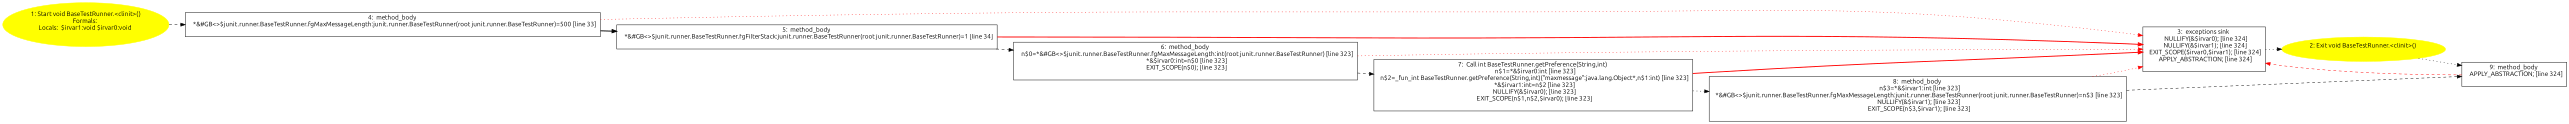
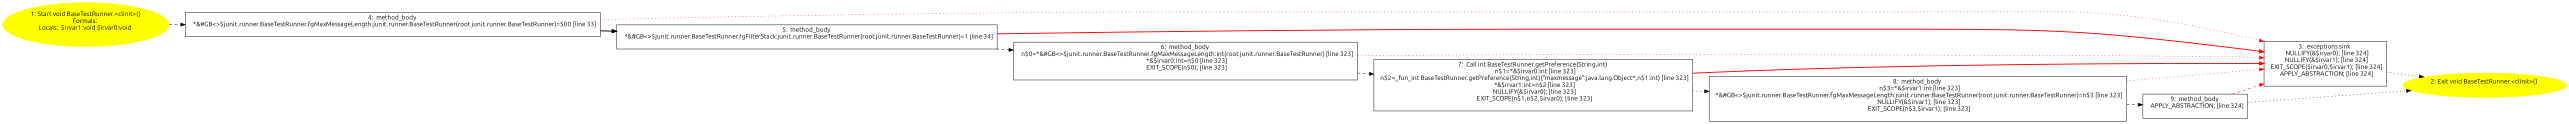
(2438, 62) -> (2327, 97)
